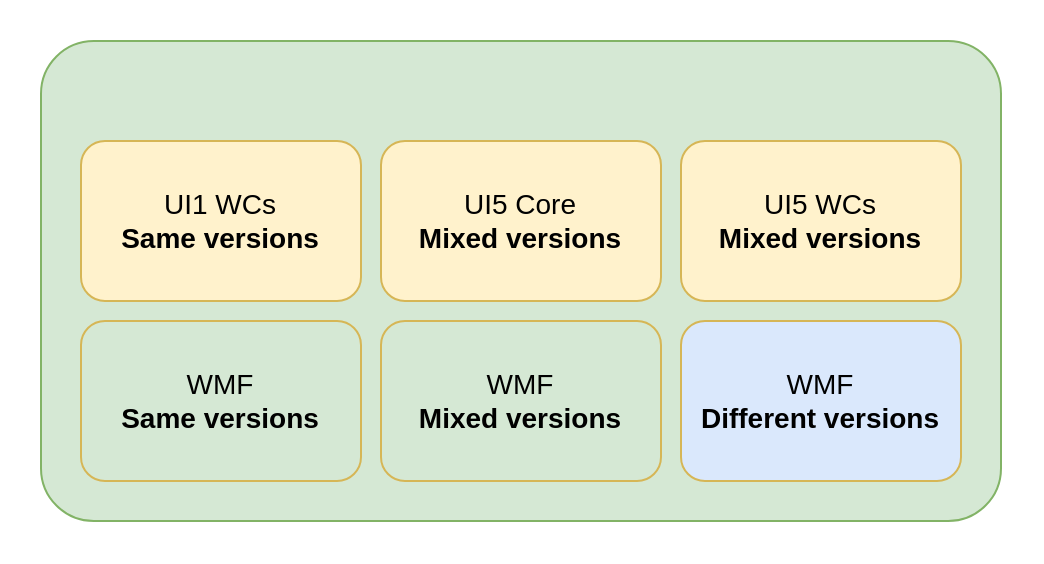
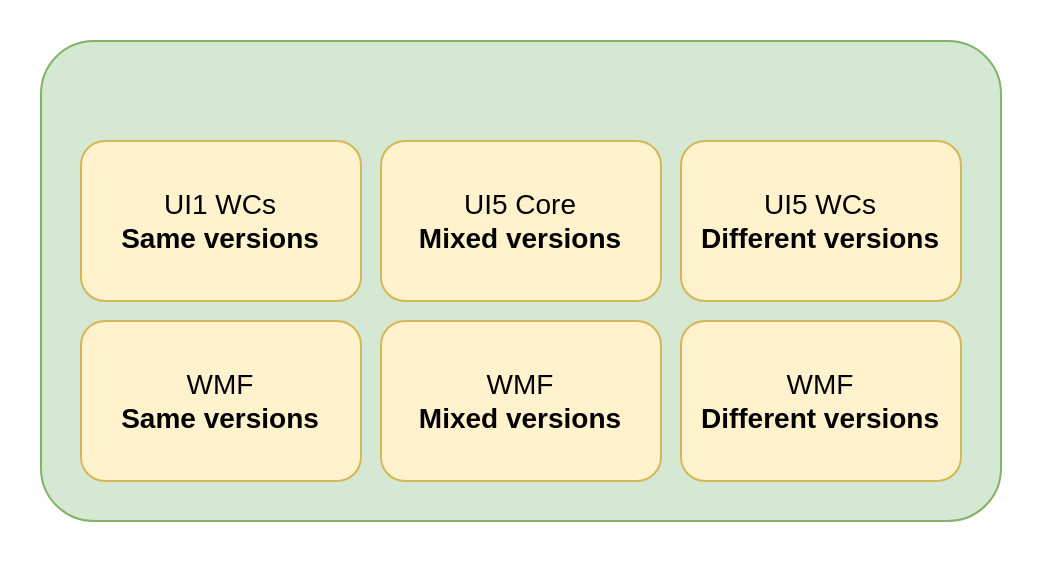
(821, 221) -> (821, 221)
(221, 401) -> (221, 401)
(521, 401) -> (521, 401)
(821, 401) -> (821, 401)
